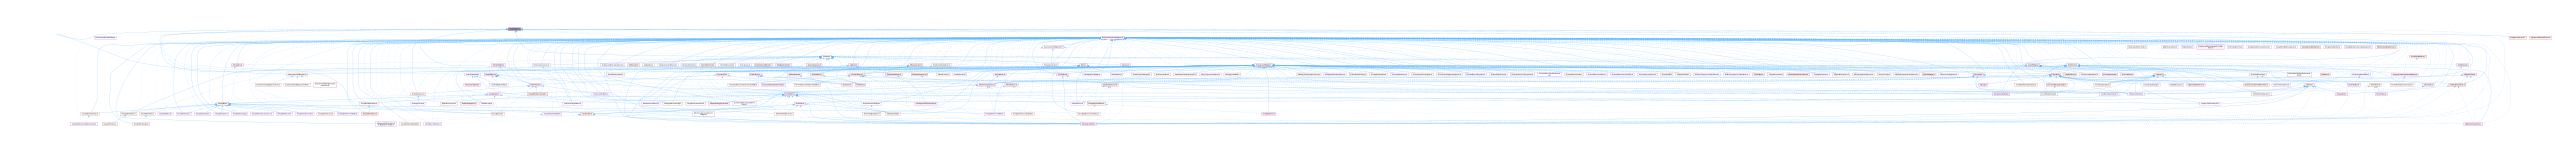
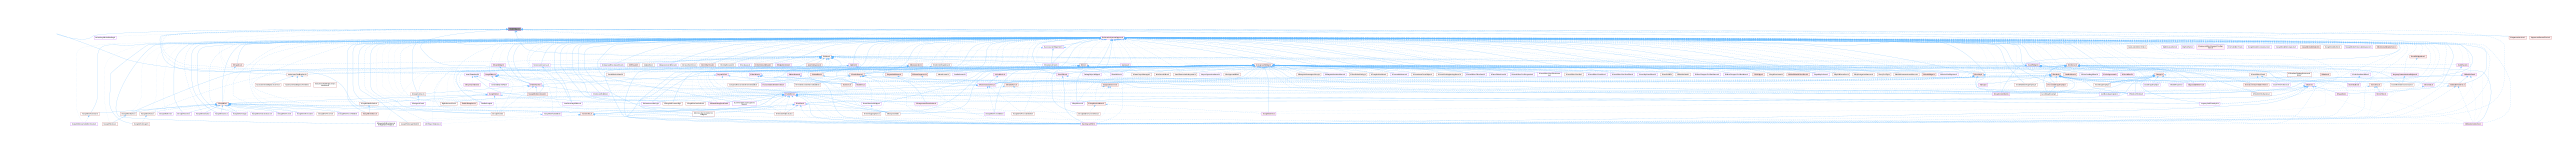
(1522, 75) -> (1522, 75)
